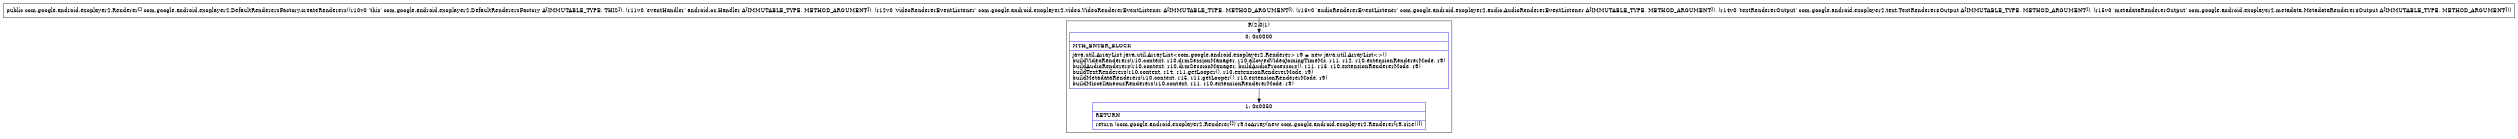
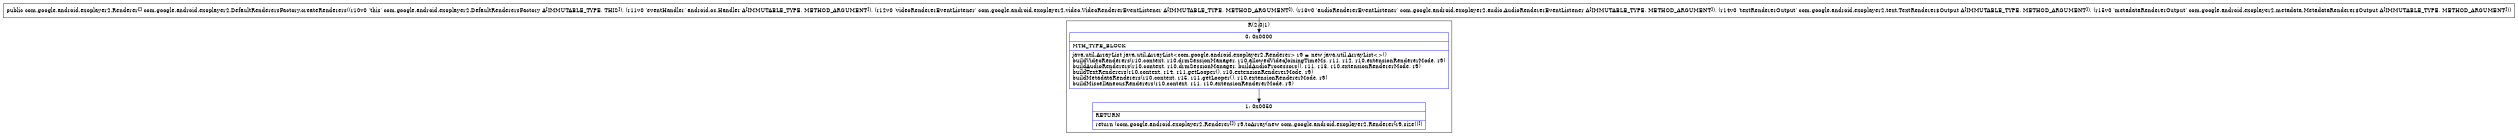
(1102, 46) -> (1099, 46)
